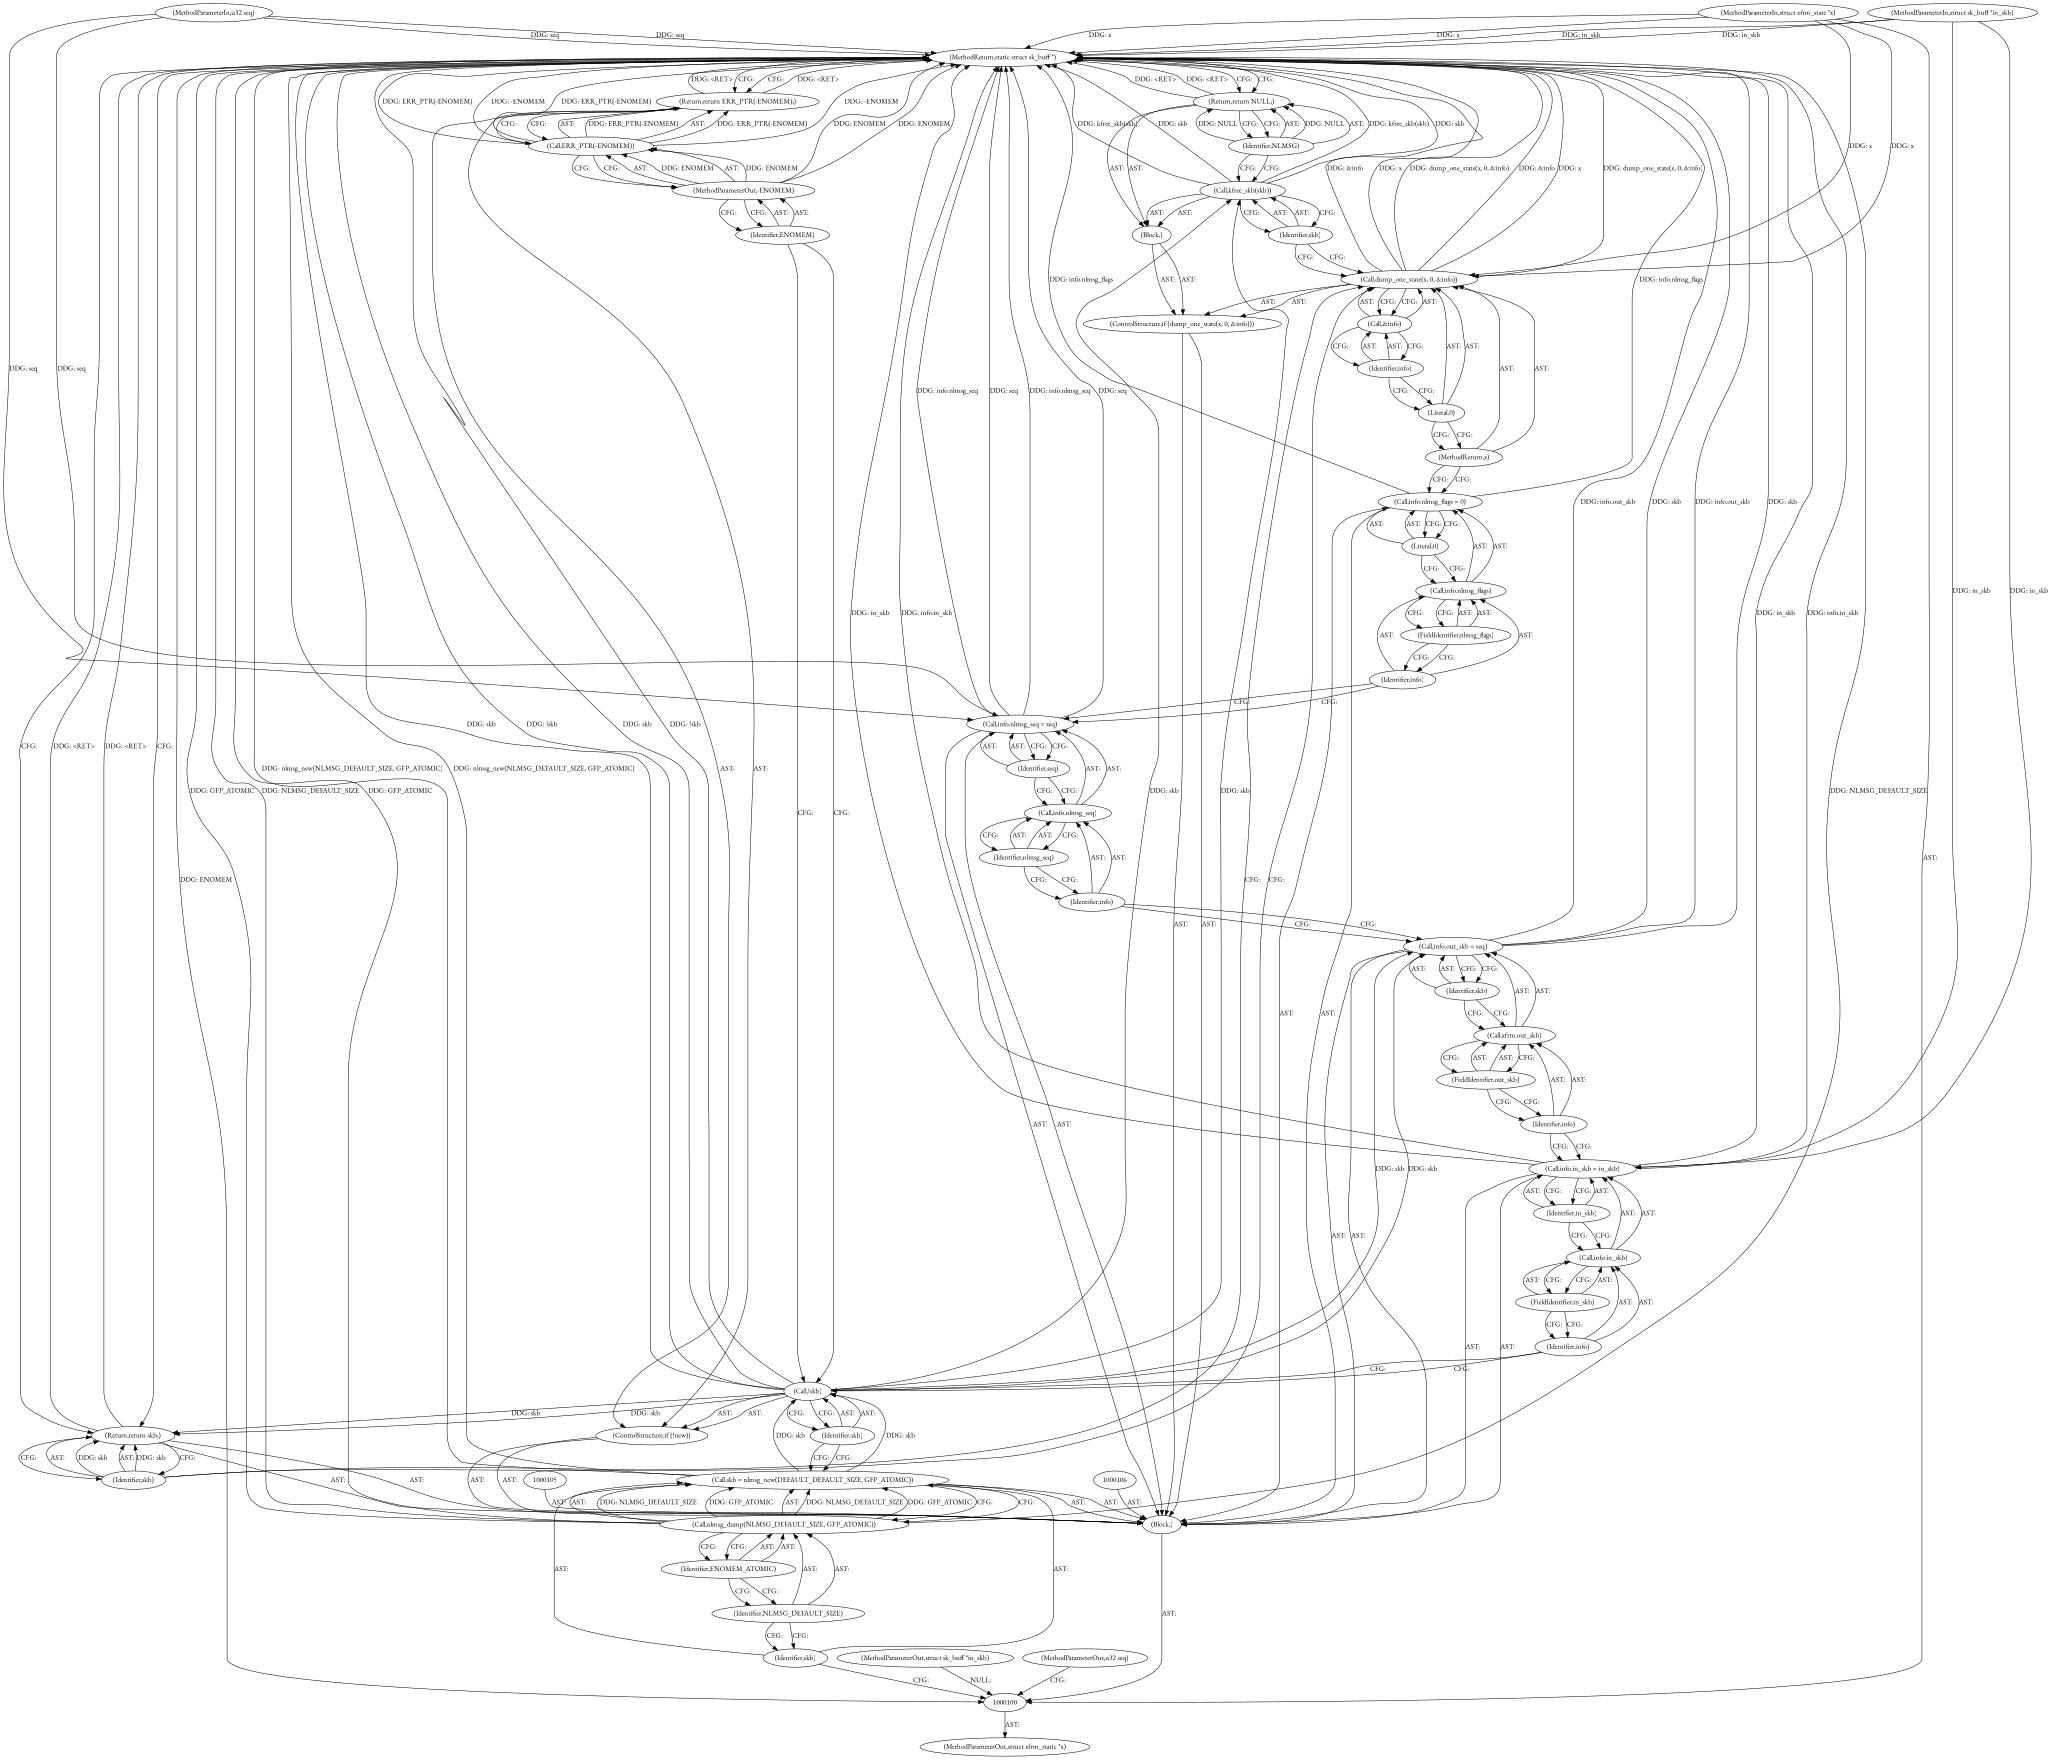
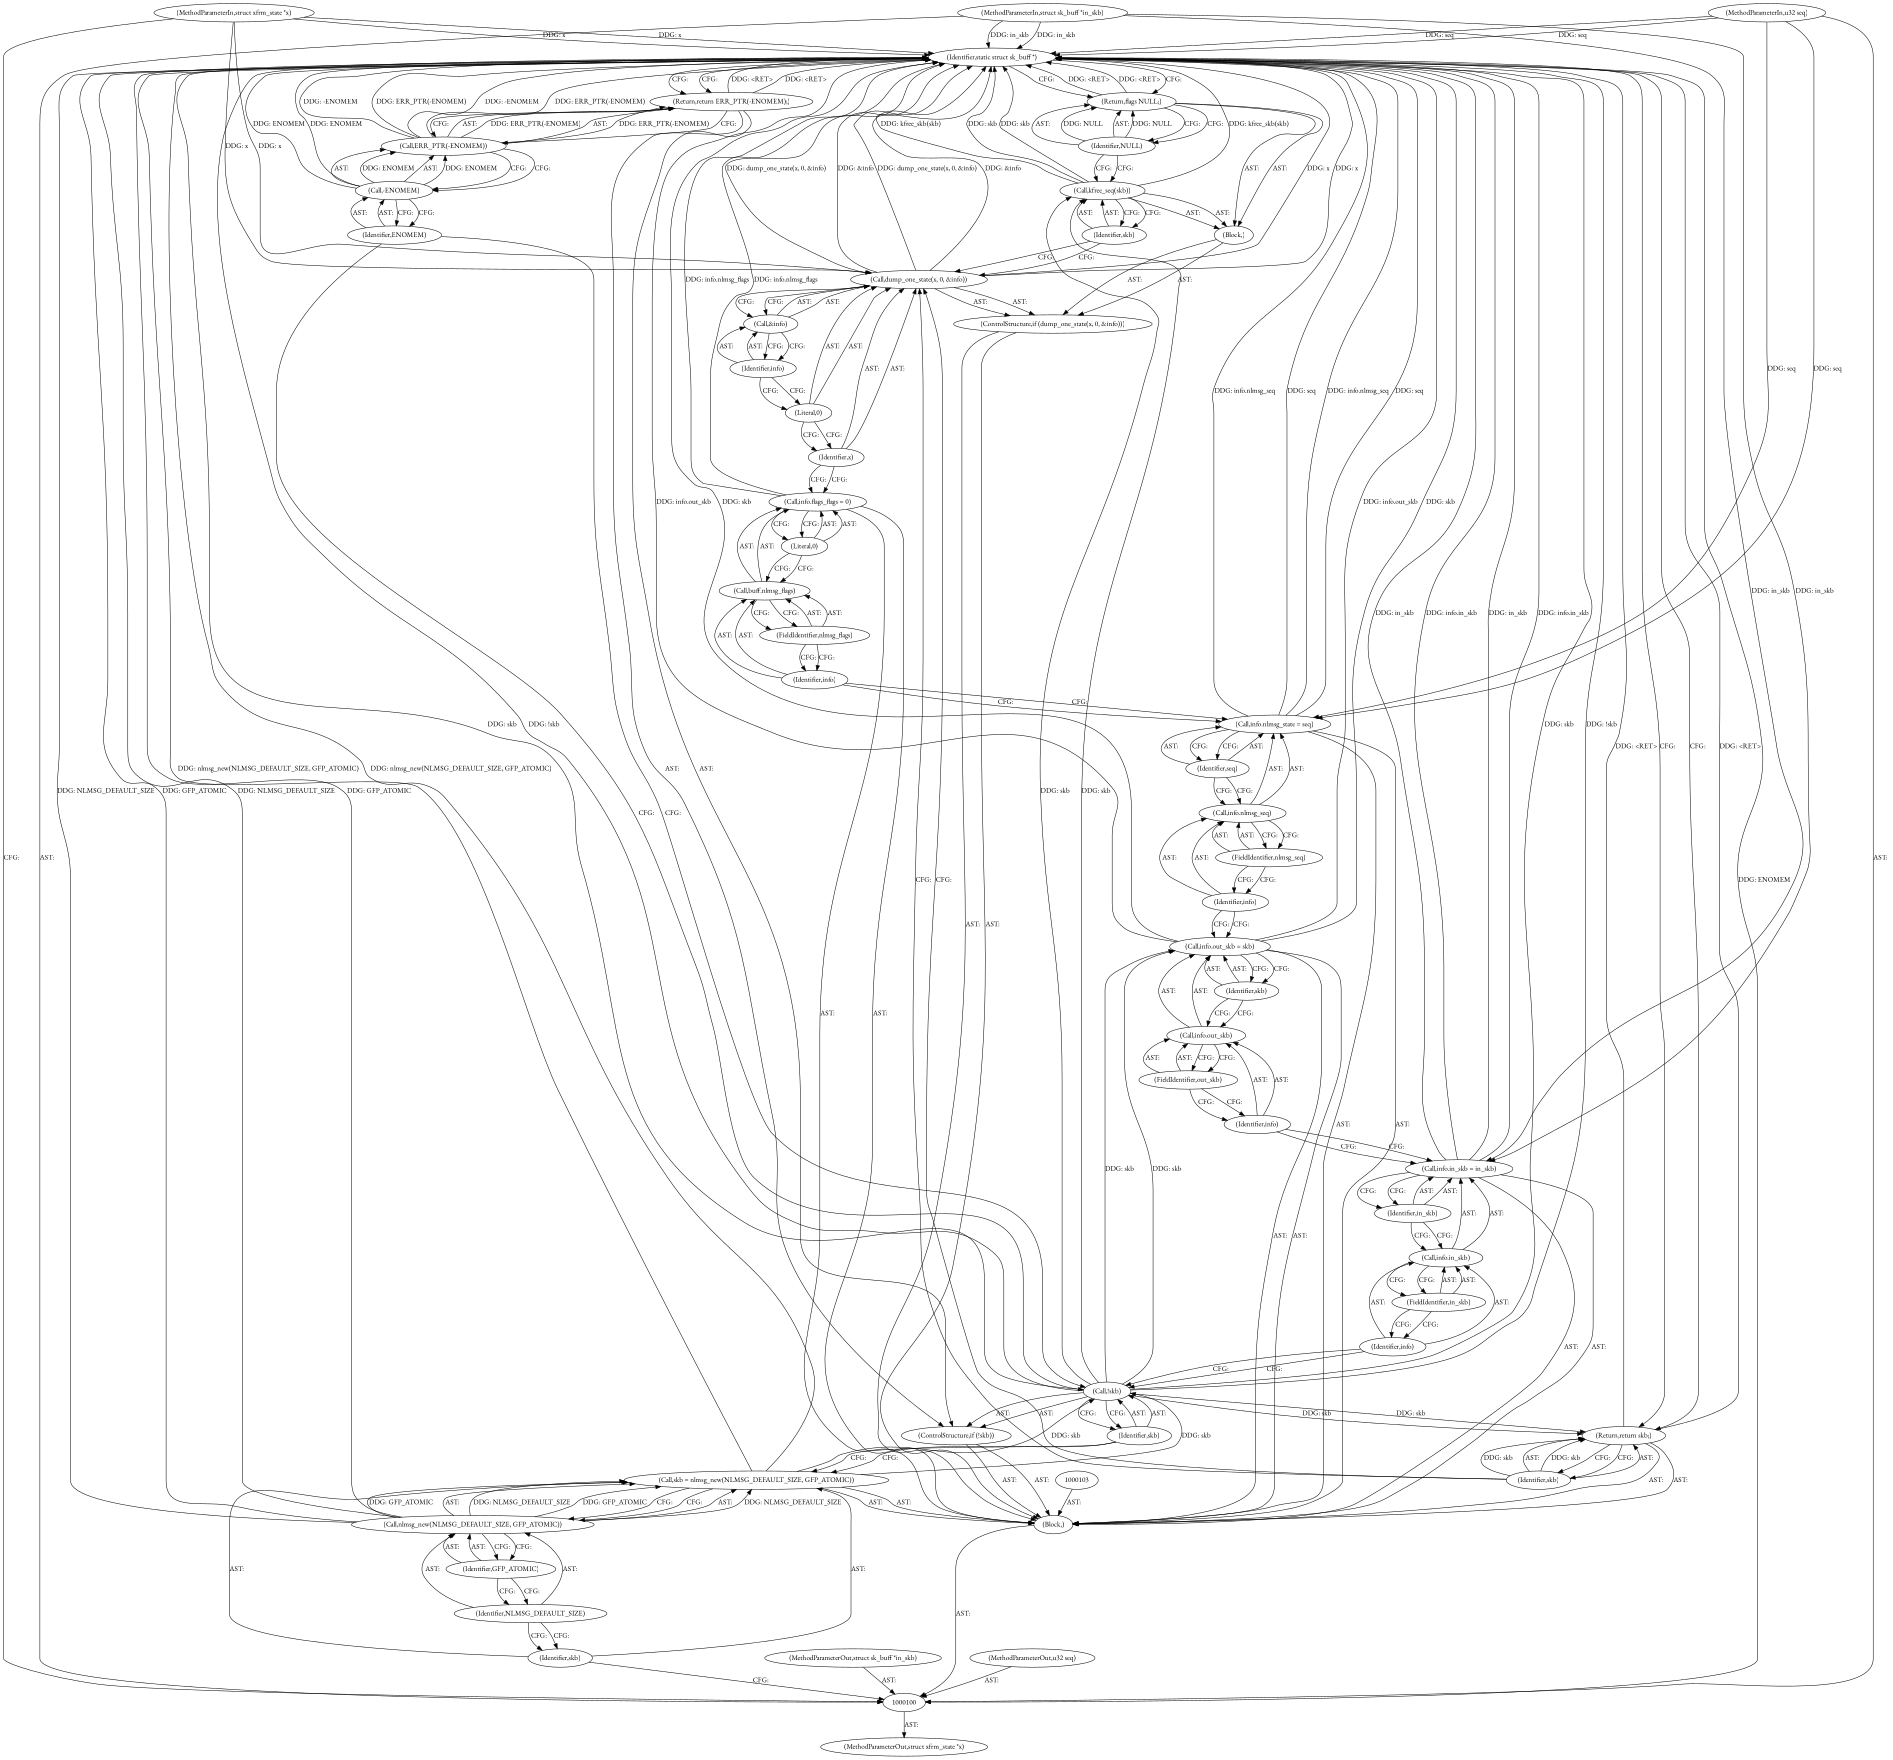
(1003, 57) -> (992, 57)
(1242, 102) -> (1132, 102)
(1271, 146) -> (1117, 146)
(744, 191) -> (394, 191)
(1243, 191) -> (1102, 191)
(1464, 457) -> (836, 457)
(1430, 502) -> (818, 502)
(1461, 591) -> (765, 591)
(1020, 724) -> (1275, 724)
none -> (40, 832)
(1024, 858) -> (1269, 858)
(1931, 858) -> (13, 858)
(1453, 947) -> (1220, 947)
(1515, 1036) -> (1206, 1036)
none -> (1873, 1299)
(652, 1436) -> (956, 1436)
(545, 1480) -> none
(813, 1480) -> (756, 1480)
(1115, 1480) -> (1077, 1480)
(784, 1525) -> (473, 1525)
(728, 1569) -> (501, 1569)
(982, 1680) -> (890, 1680)
(1059, 1680) -> (993, 1680)
(1005, 1747) -> (904, 1747)
